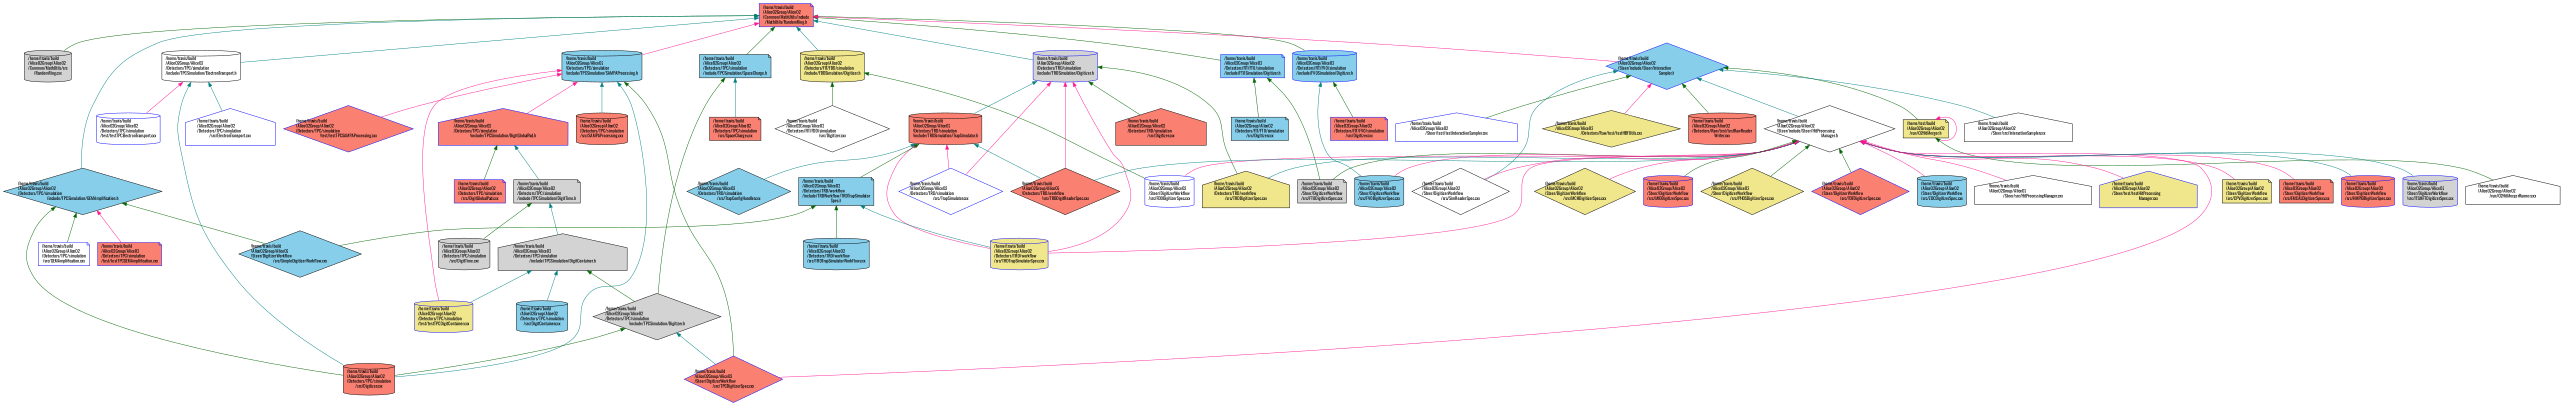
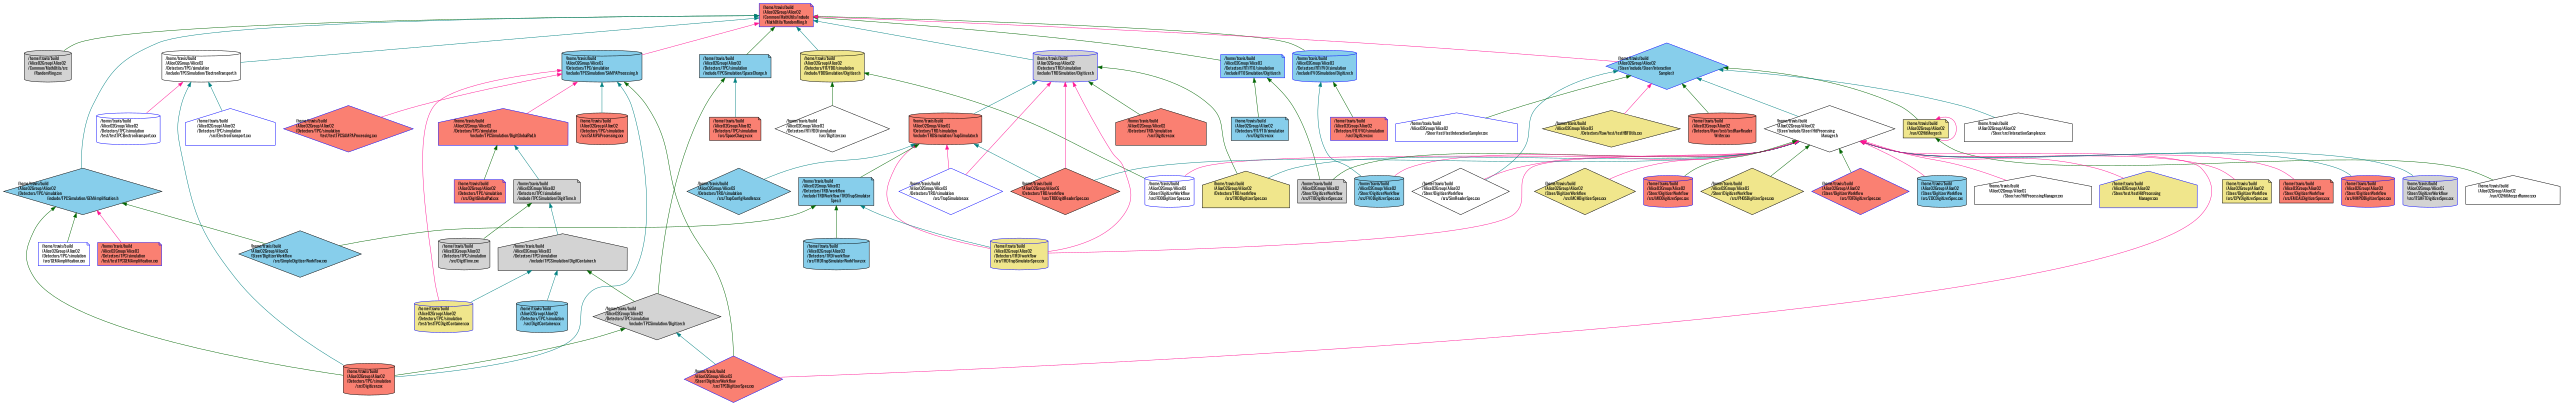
(1926, 129) -> (1926, 129)
